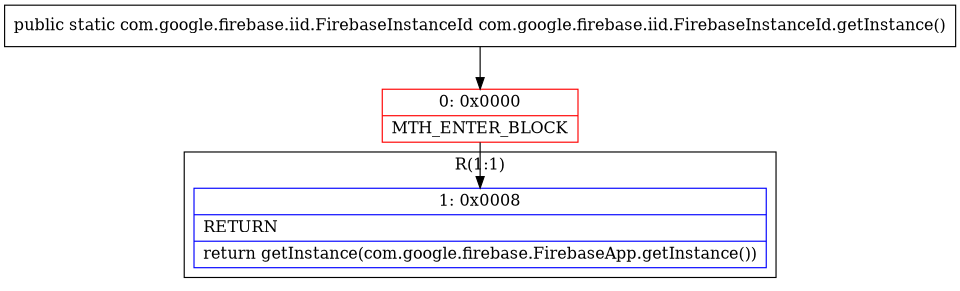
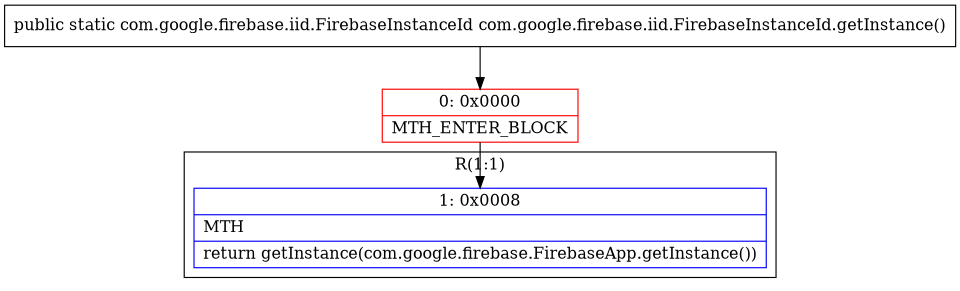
(241, 227) -> (224, 227)
